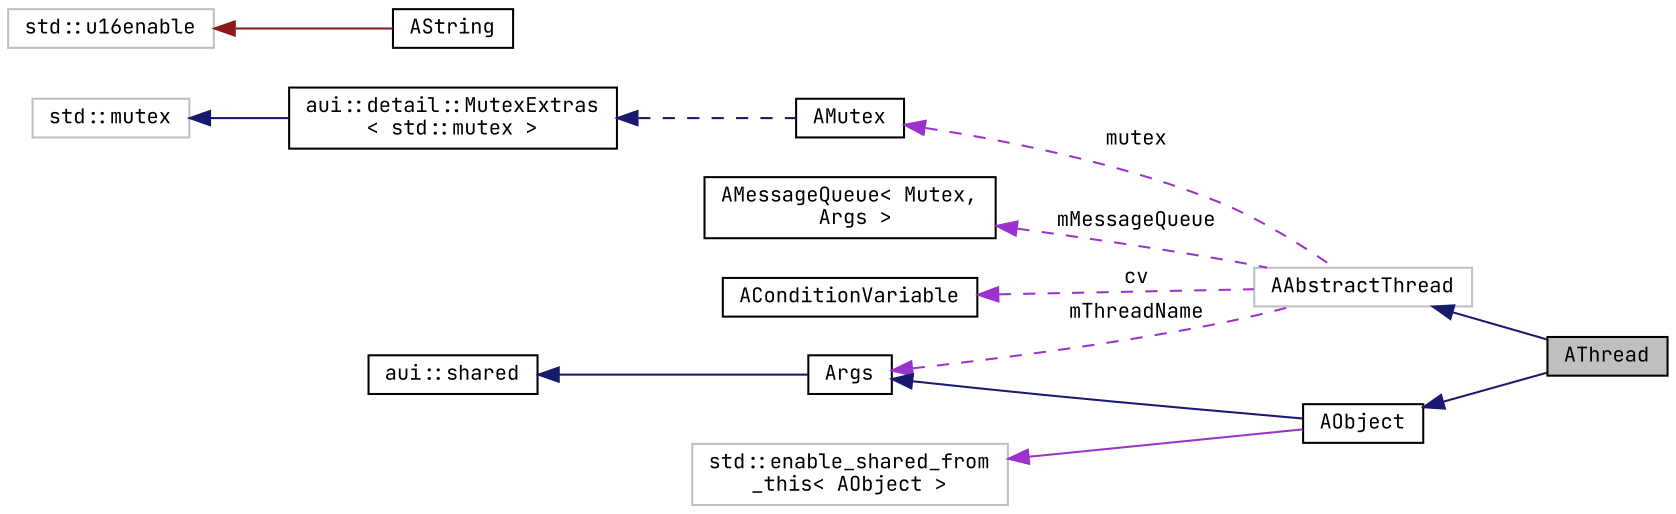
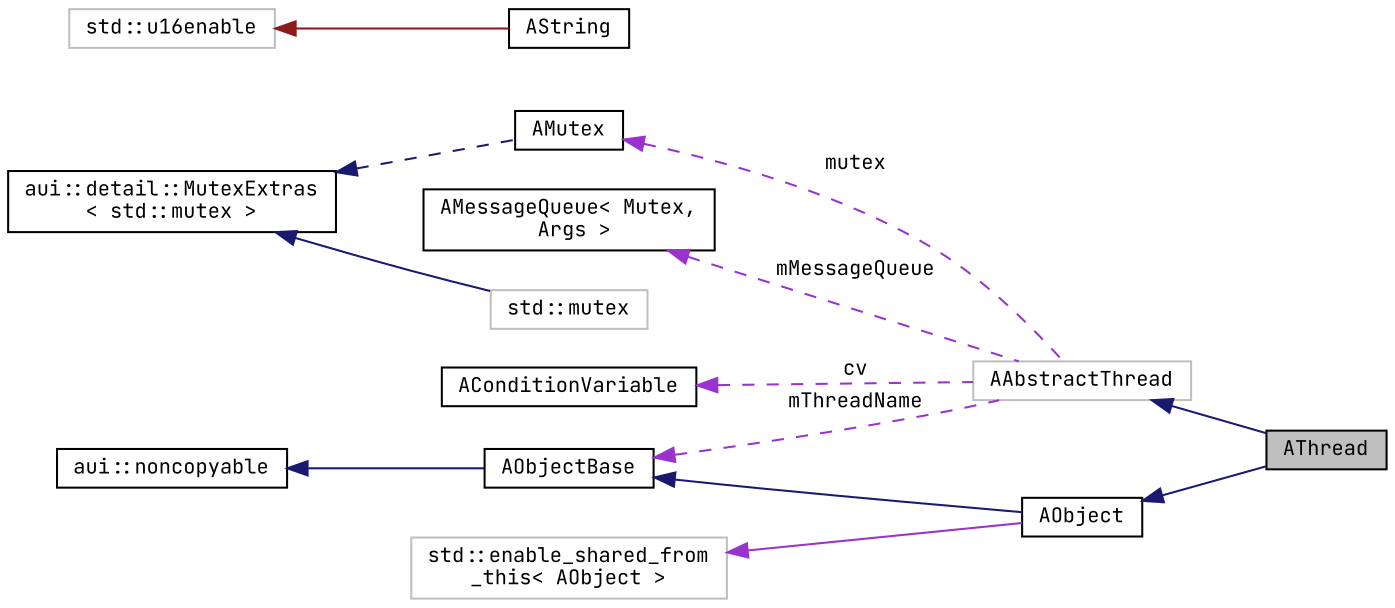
(250, 118) -> (392, 266)
(453, 375) -> (172, 468)
(850, 375) -> (569, 468)
